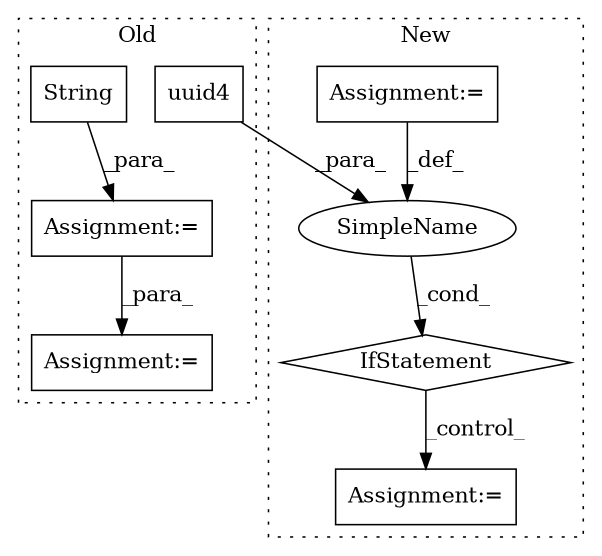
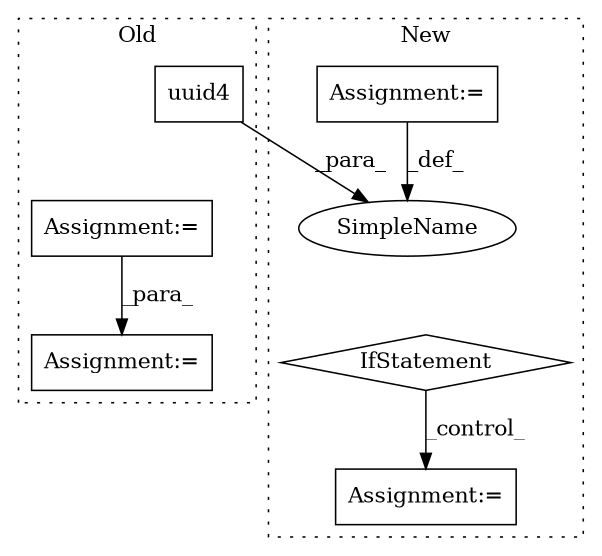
(79, 94) -> none
(416, 288) -> none
